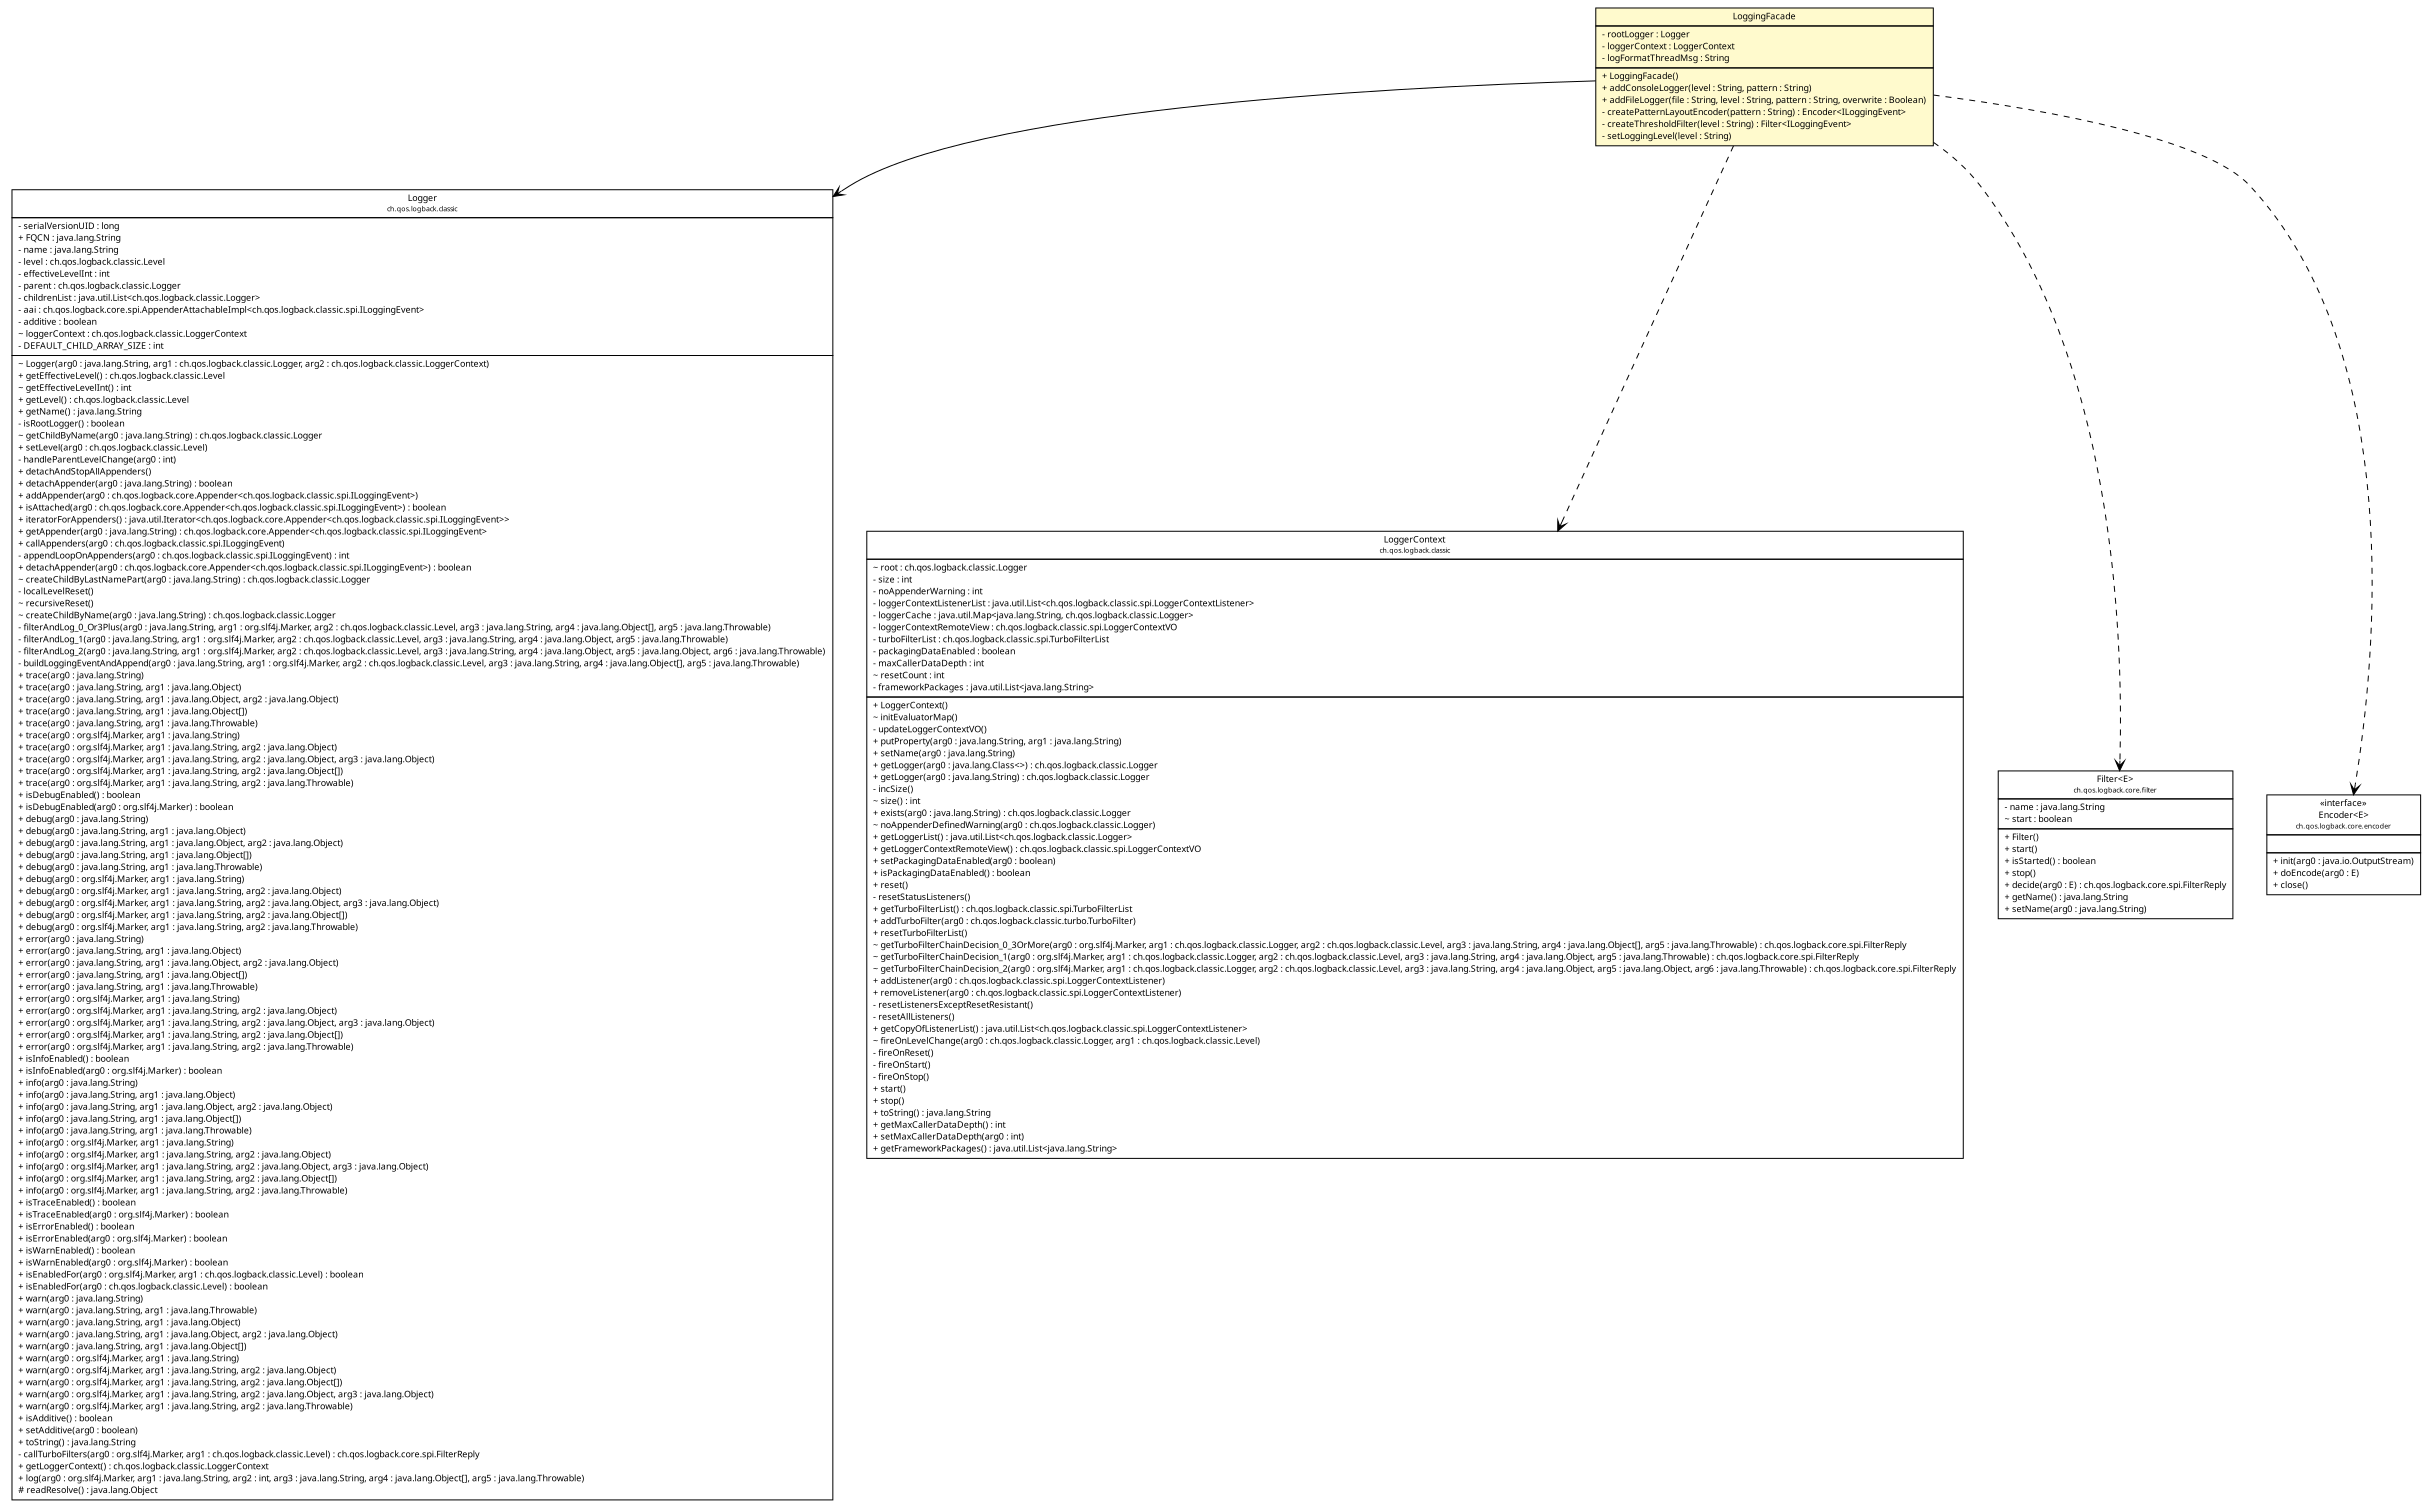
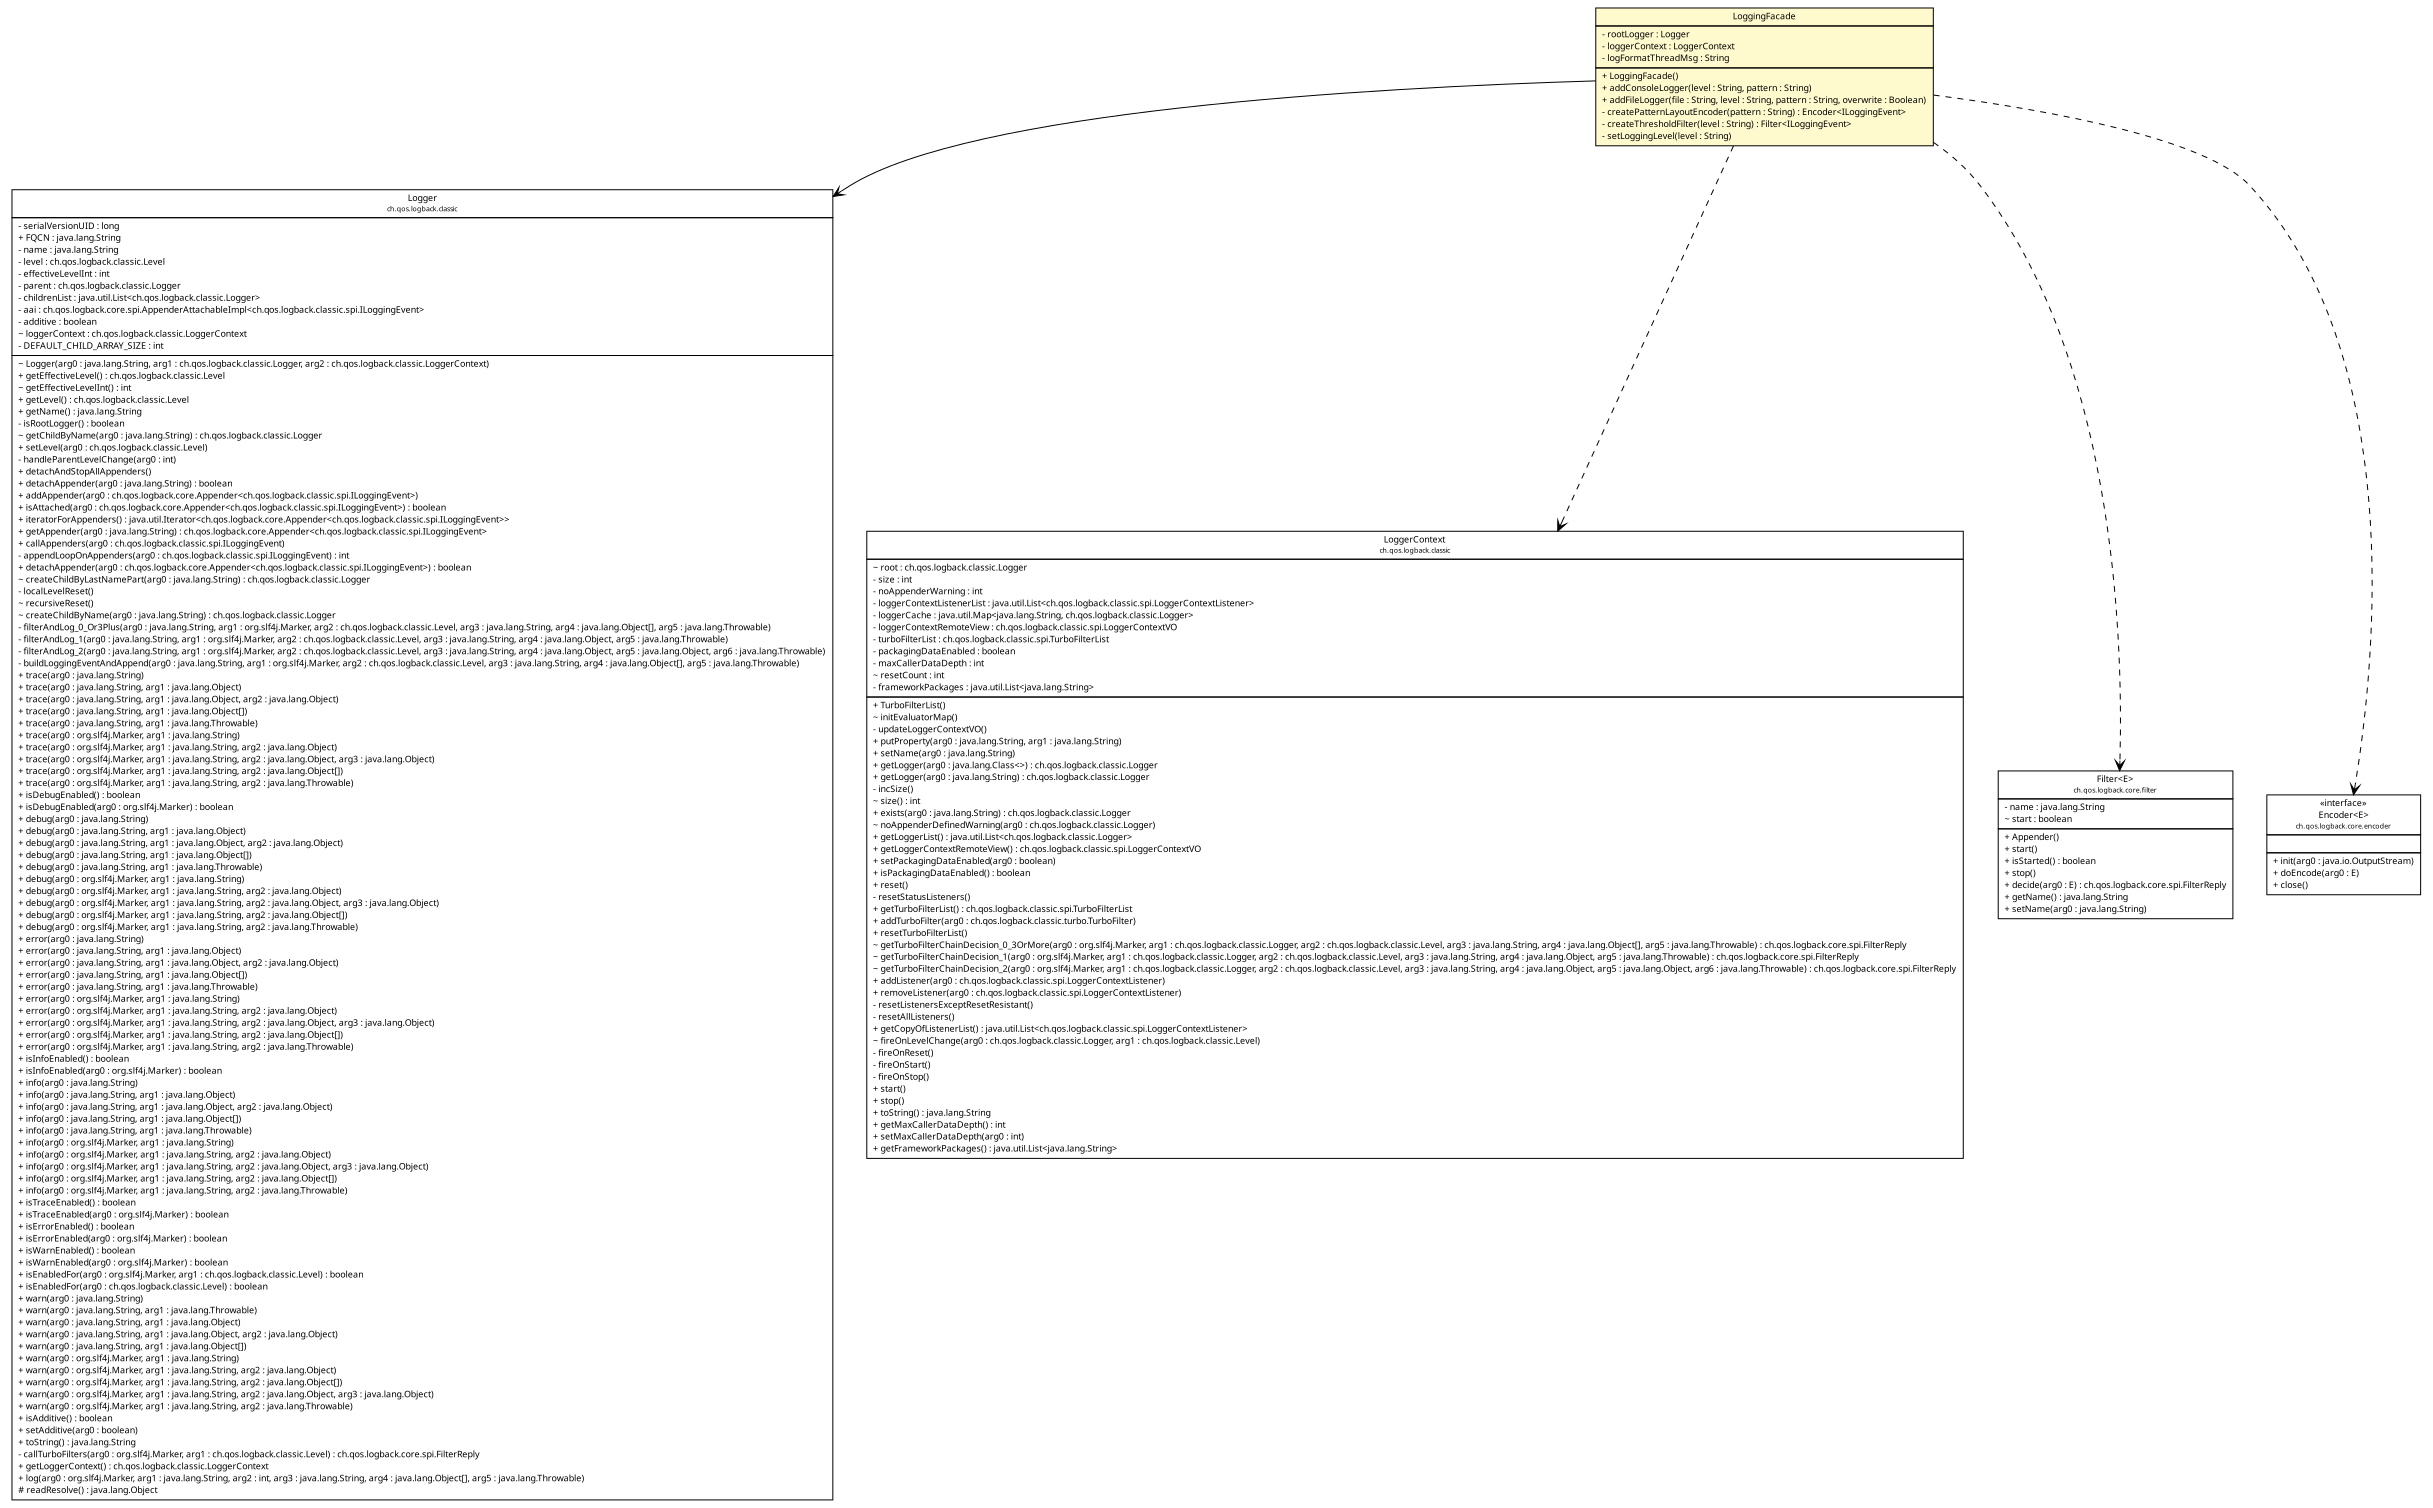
(911, 706) -> (910, 706)
(2022, 837) -> (2032, 837)
